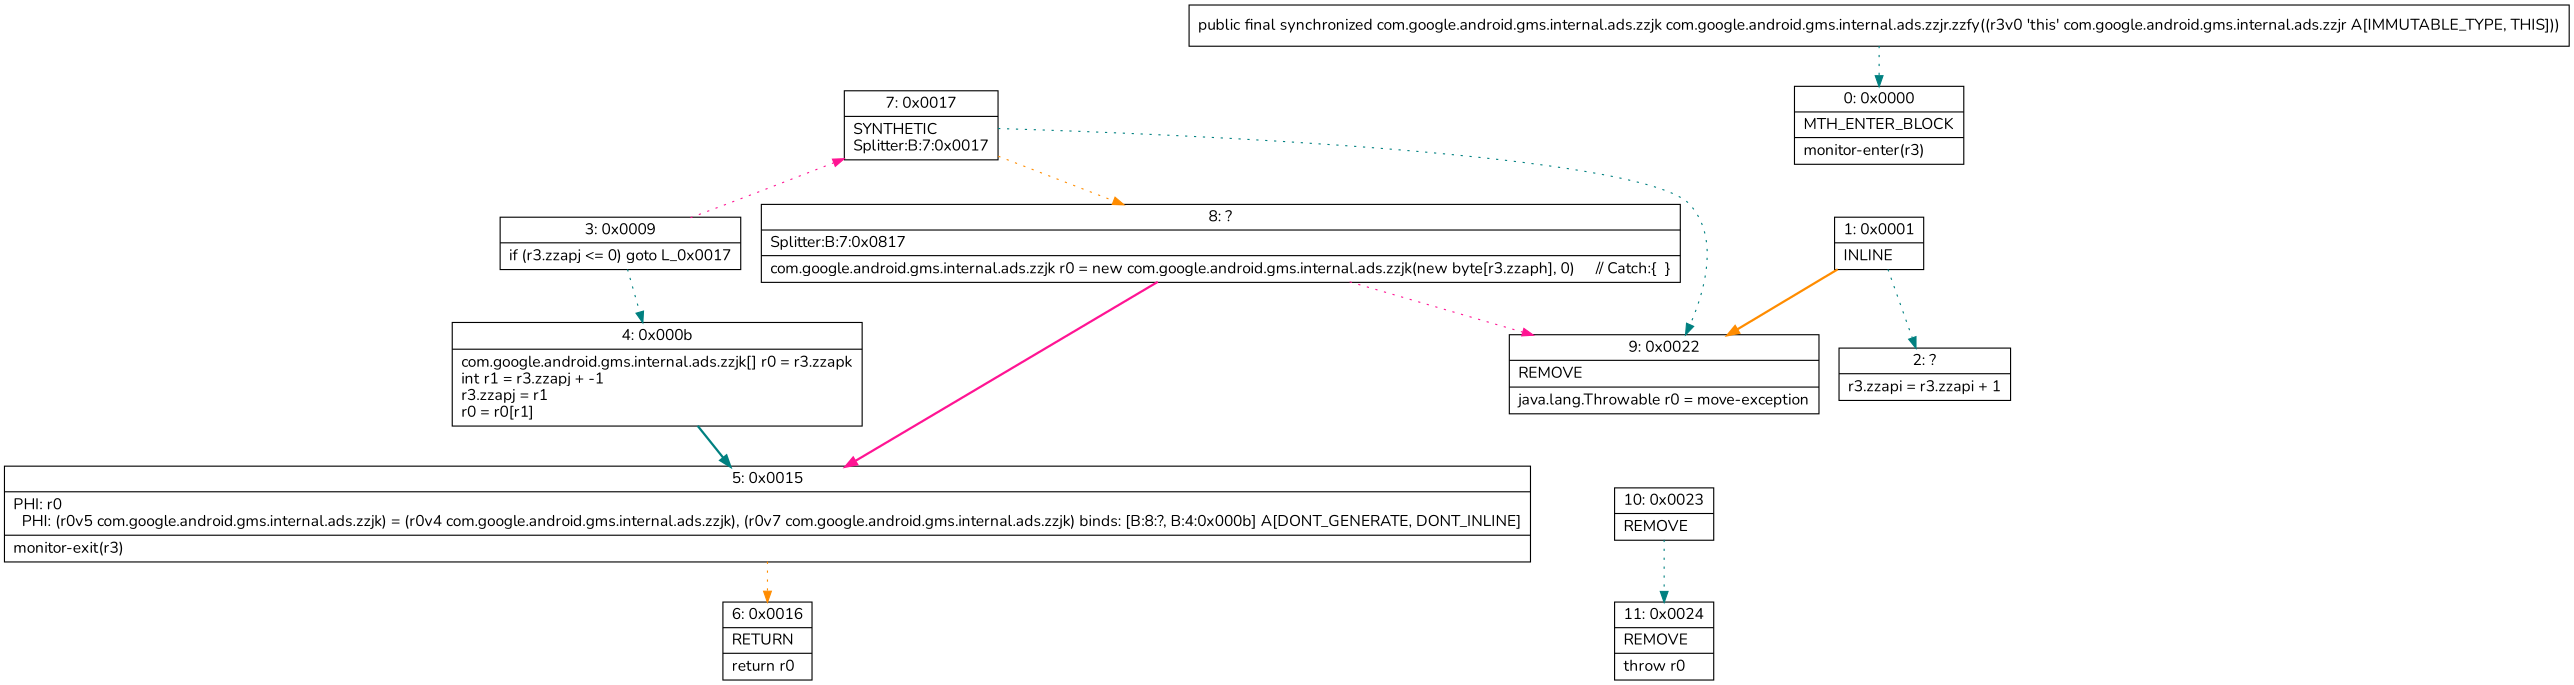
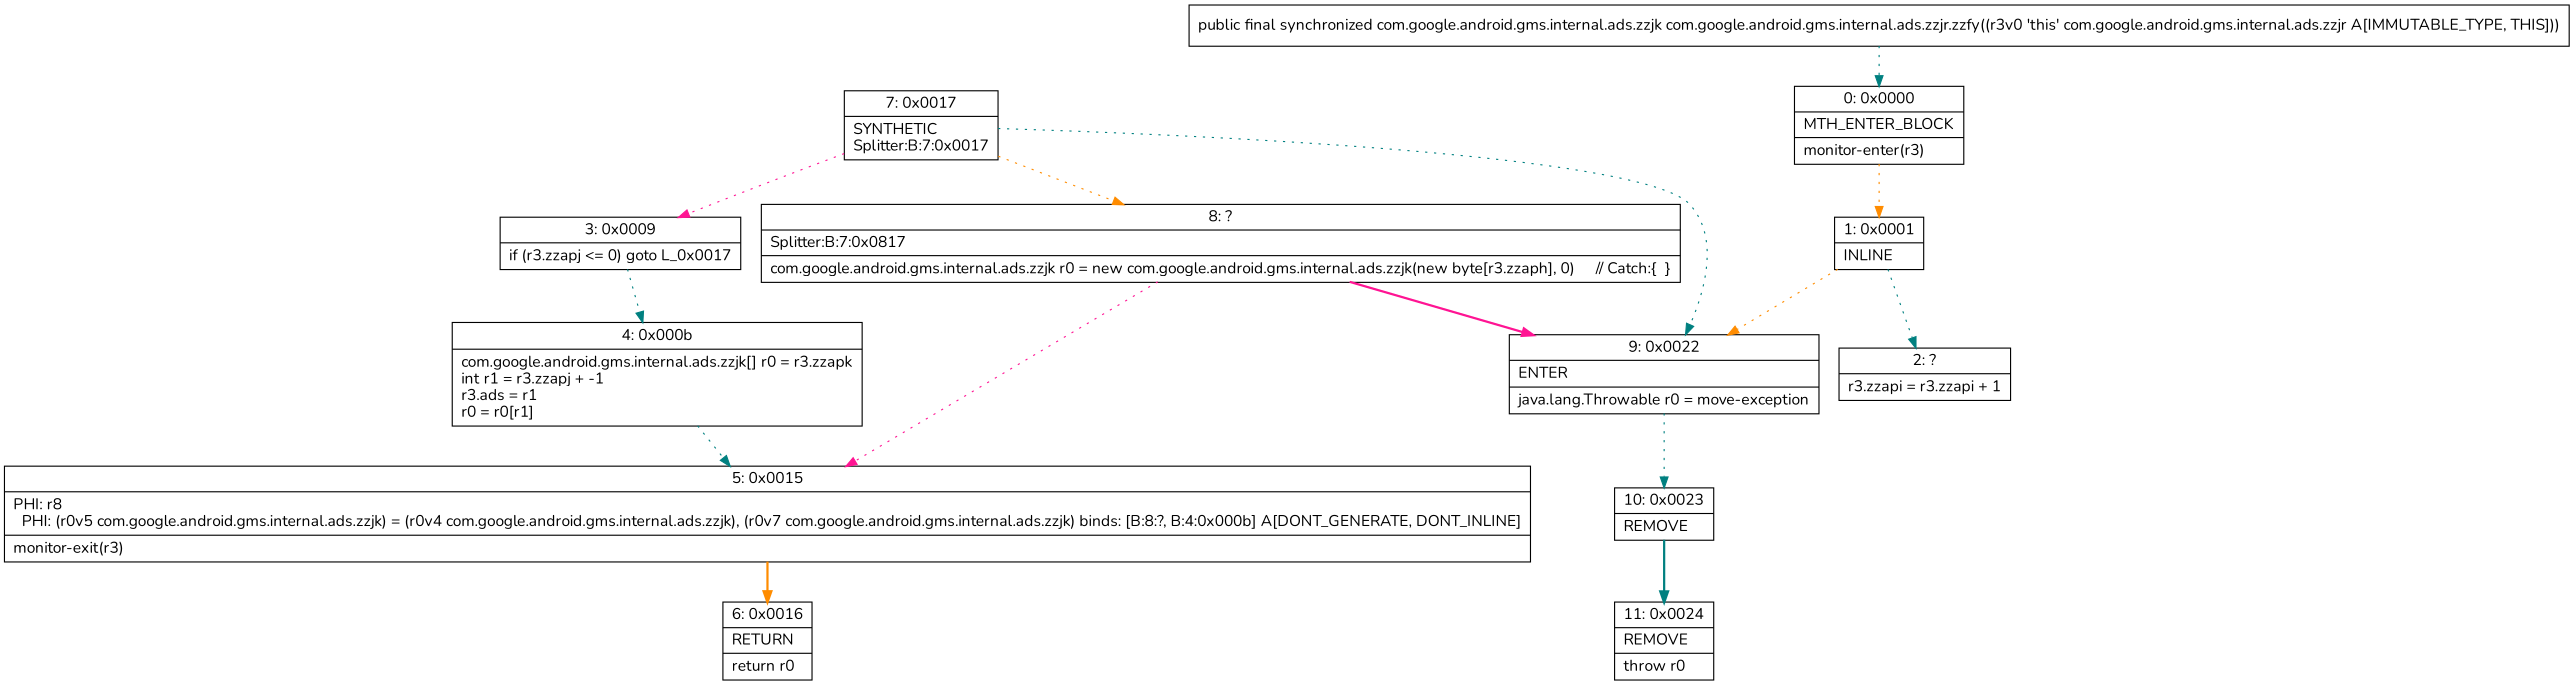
none -> (1879, 185)
(762, 191) -> (766, 183)
(1787, 299) -> (1787, 299)
(1436, 307) -> (1436, 307)
(1007, 371) -> (1007, 371)
(1551, 373) -> (1543, 373)
(505, 395) -> (500, 395)
(710, 442) -> (710, 442)
none -> (1664, 445)
(40, 505) -> (40, 505)
(1664, 566) -> (1664, 566)
(767, 576) -> (767, 576)
